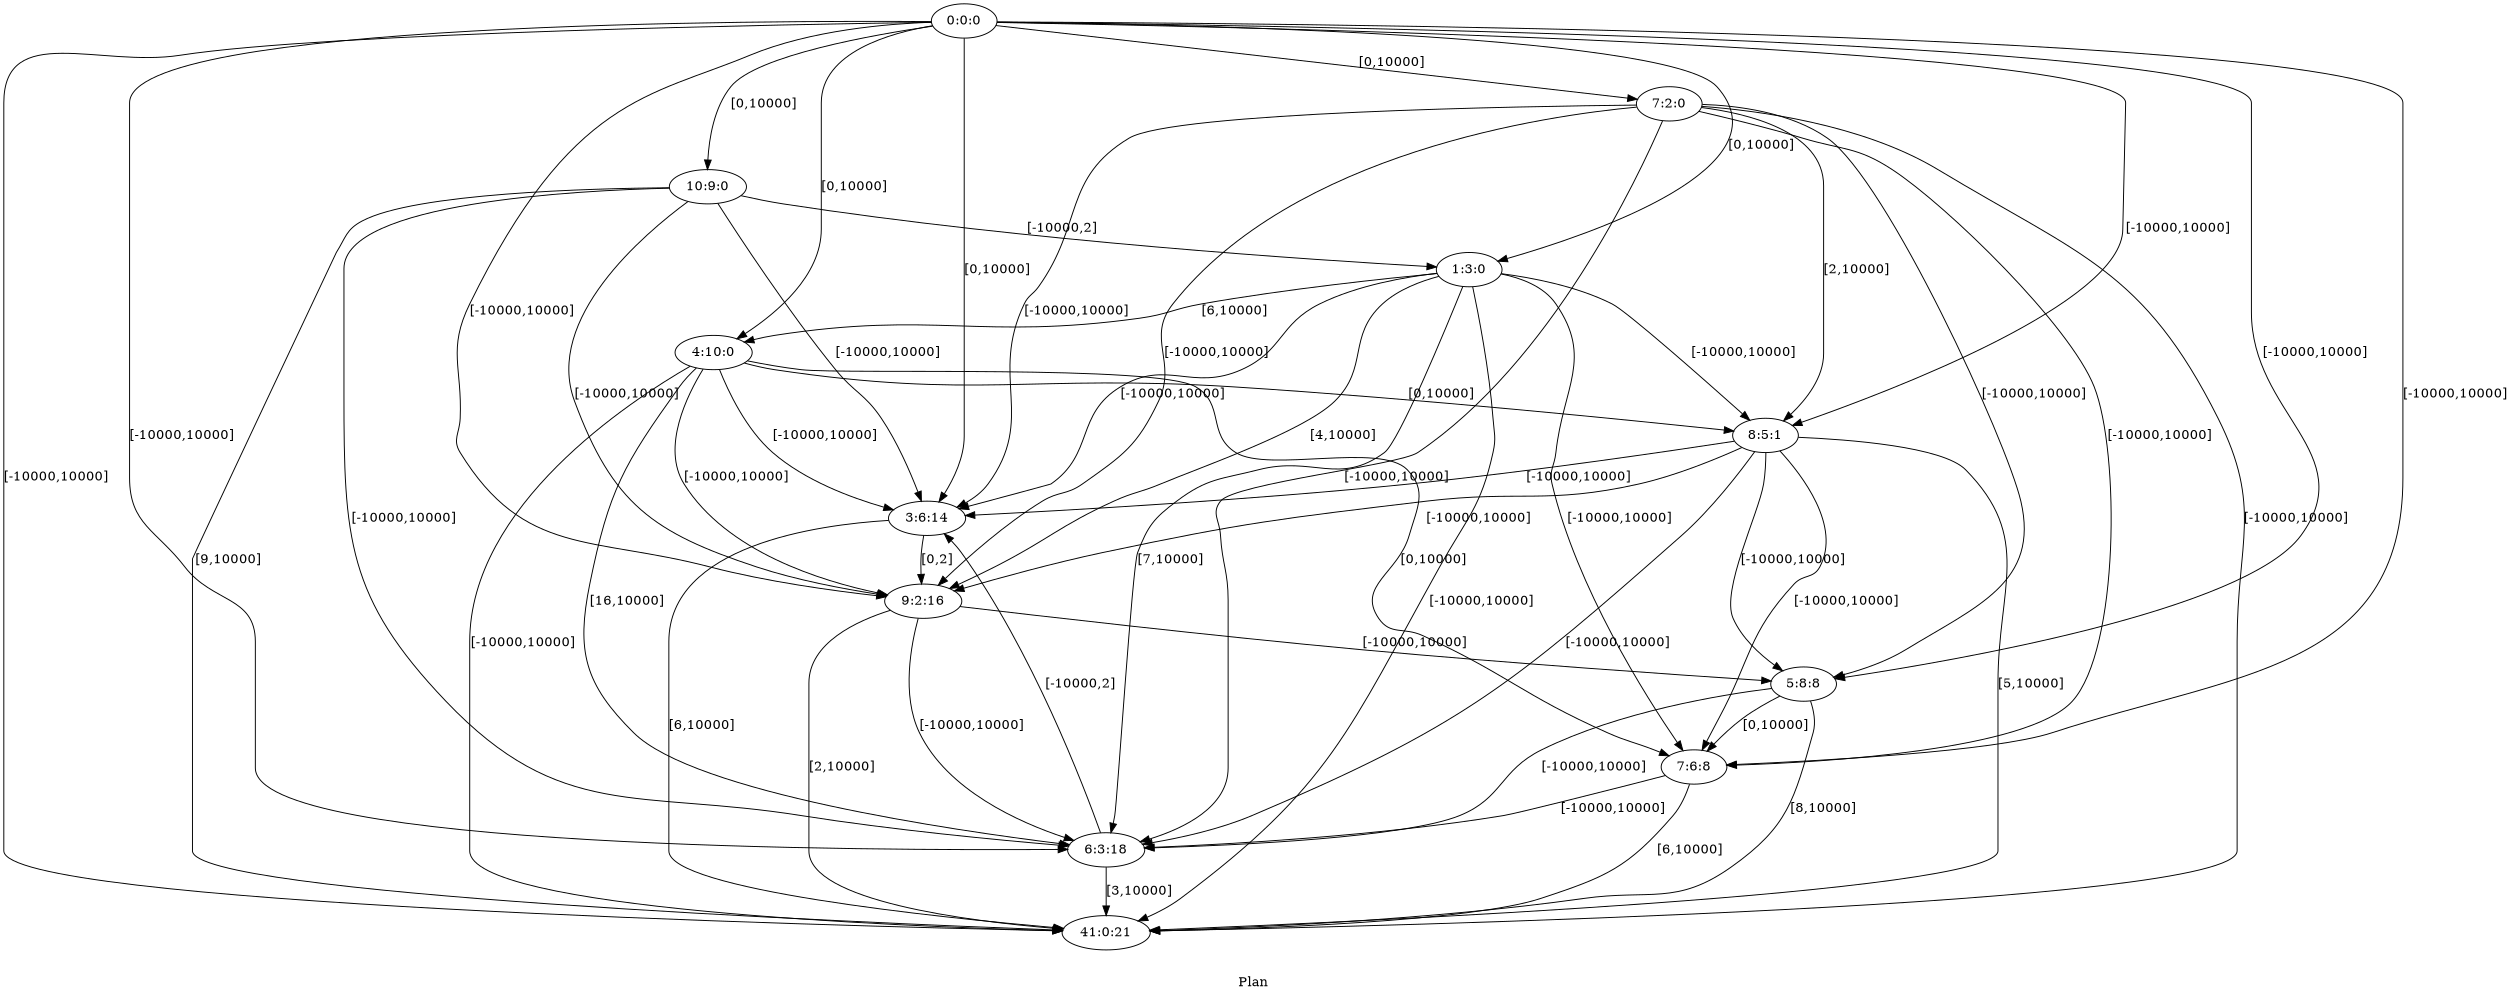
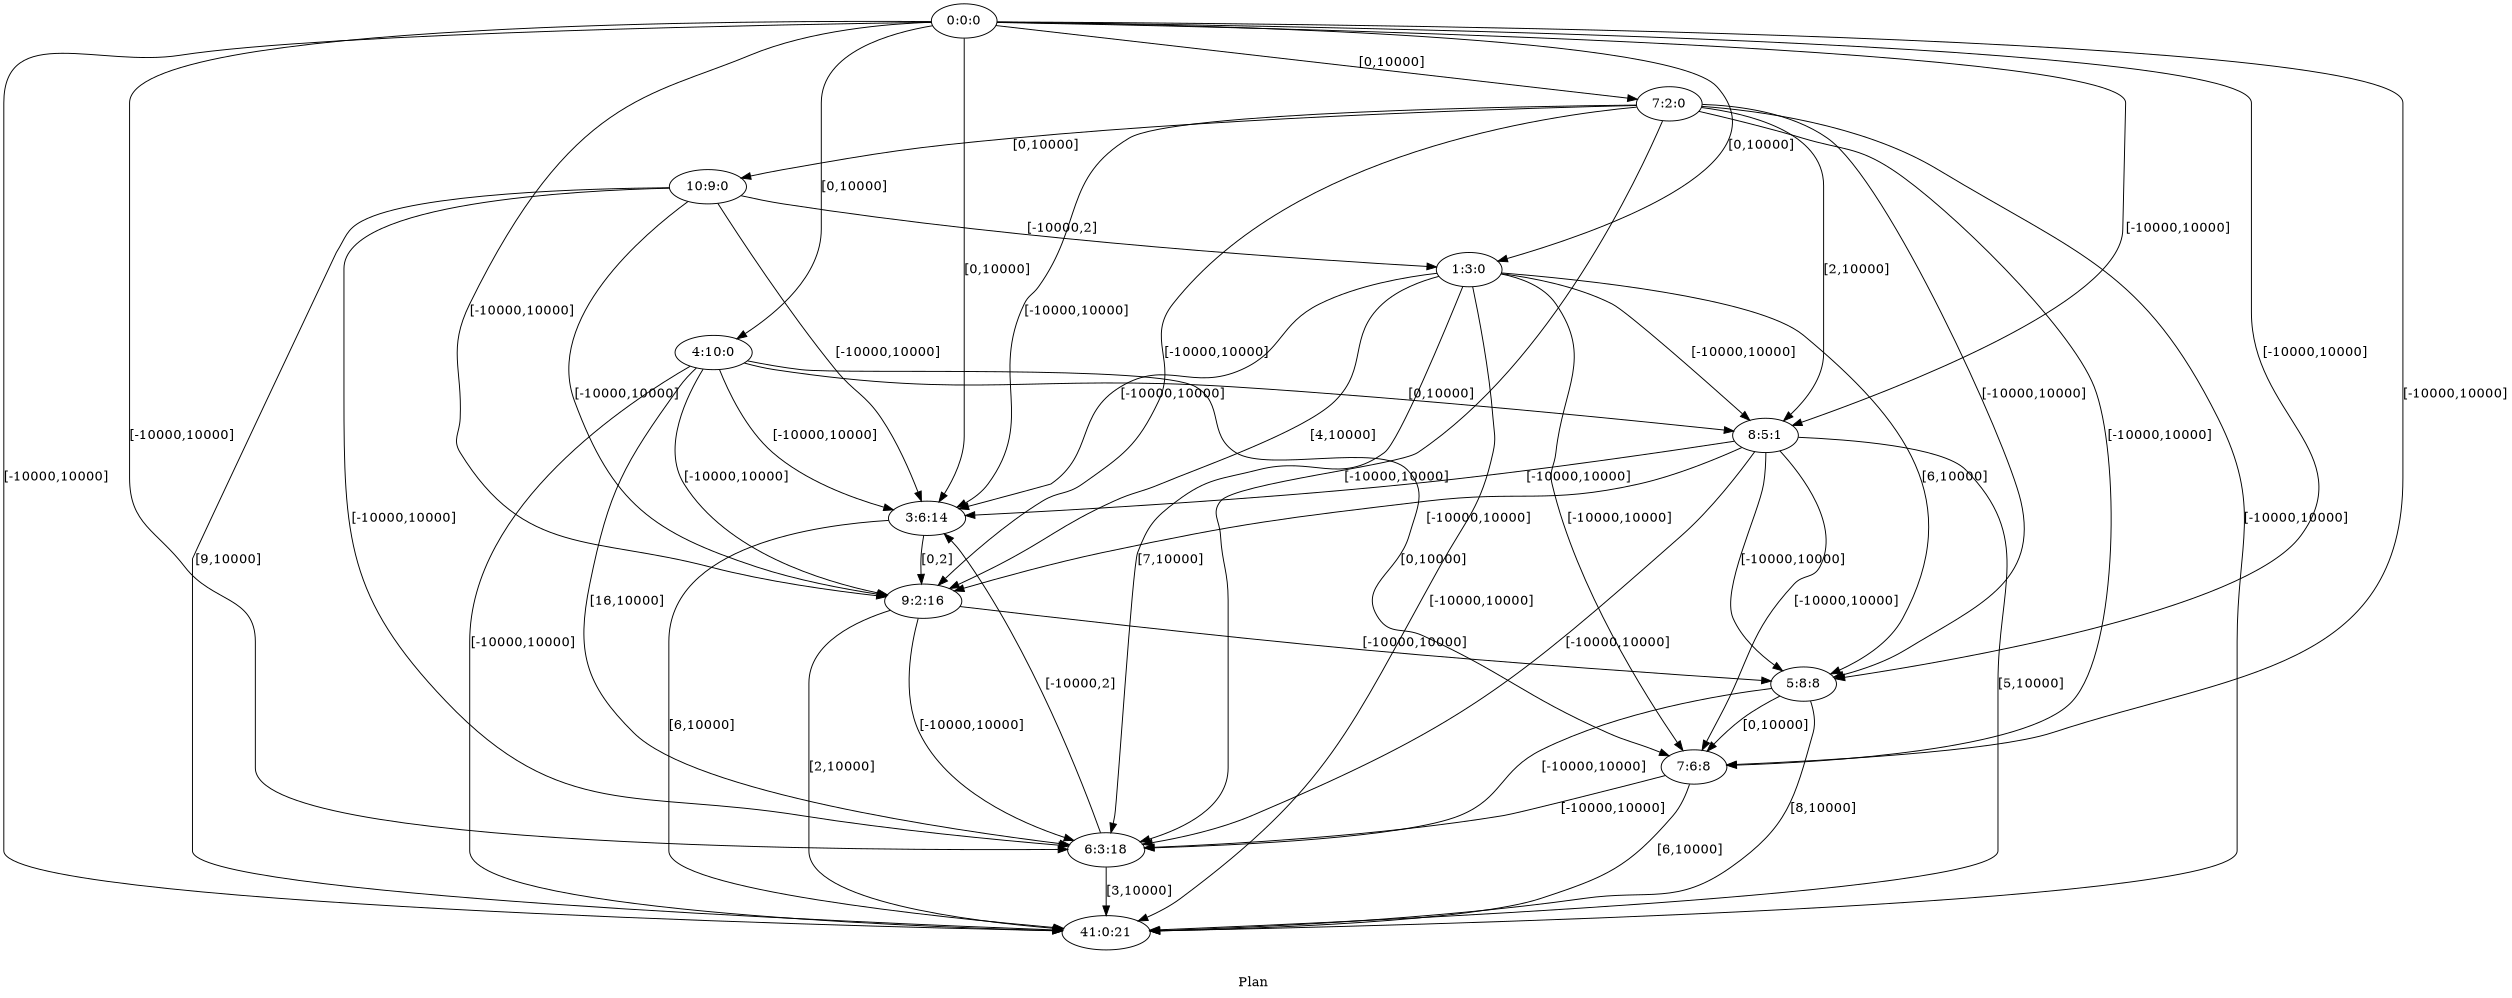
(790, 56) -> (1125, 129)
(1097, 323) -> (1843, 370)
